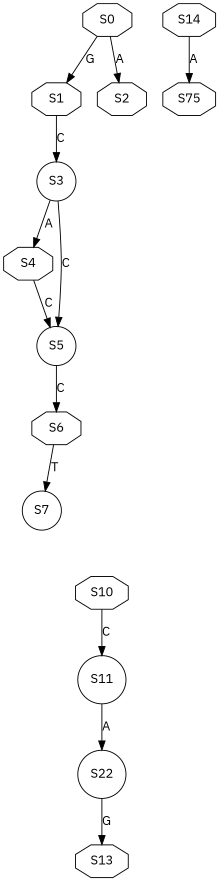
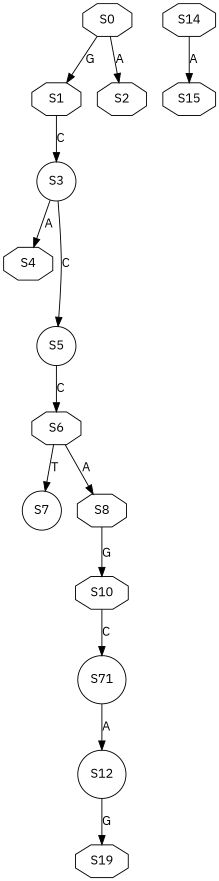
(189, 99) -> (189, 99)
(40, 299) -> none
none -> (102, 511)
(102, 680) -> (102, 680)
(102, 774) -> (102, 774)
(102, 861) -> (102, 861)
